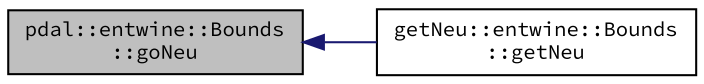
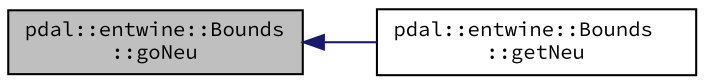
(537, 42) -> (537, 42)
